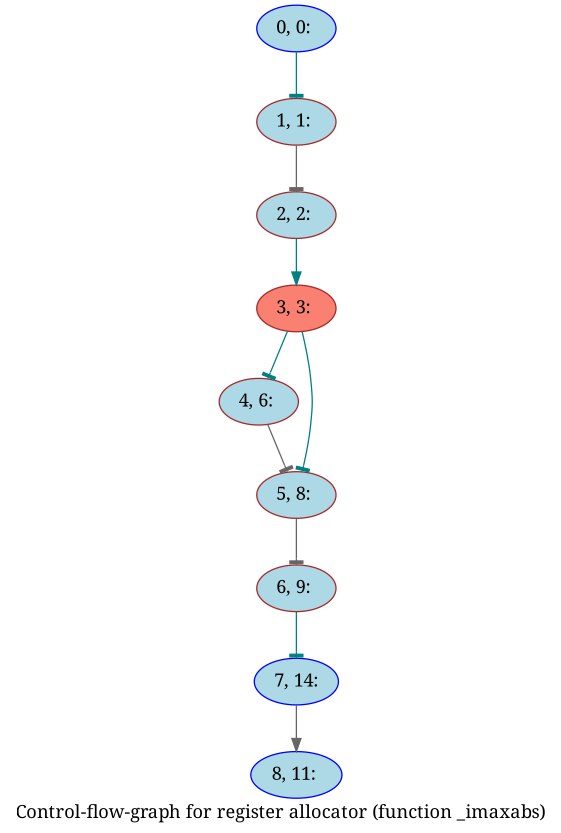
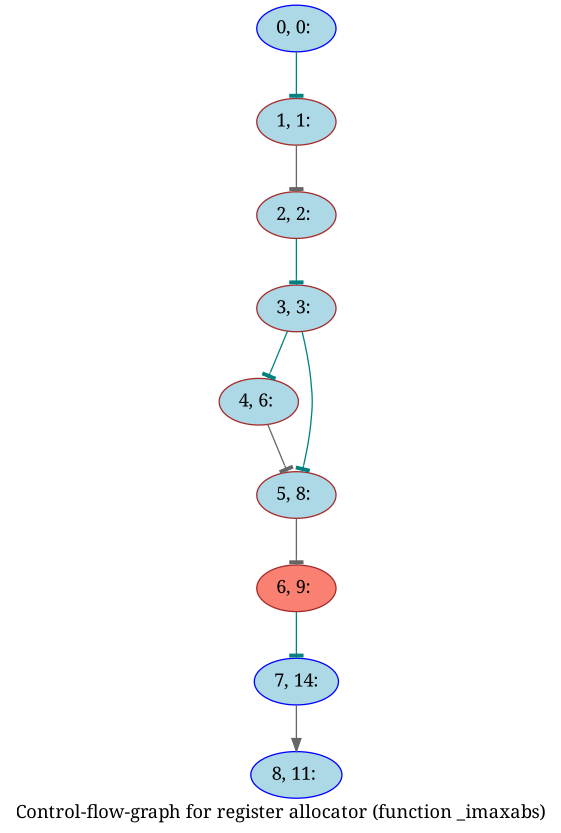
(296, 255) -> (296, 259)
(296, 308) -> (296, 308)
(296, 588) -> (296, 588)
